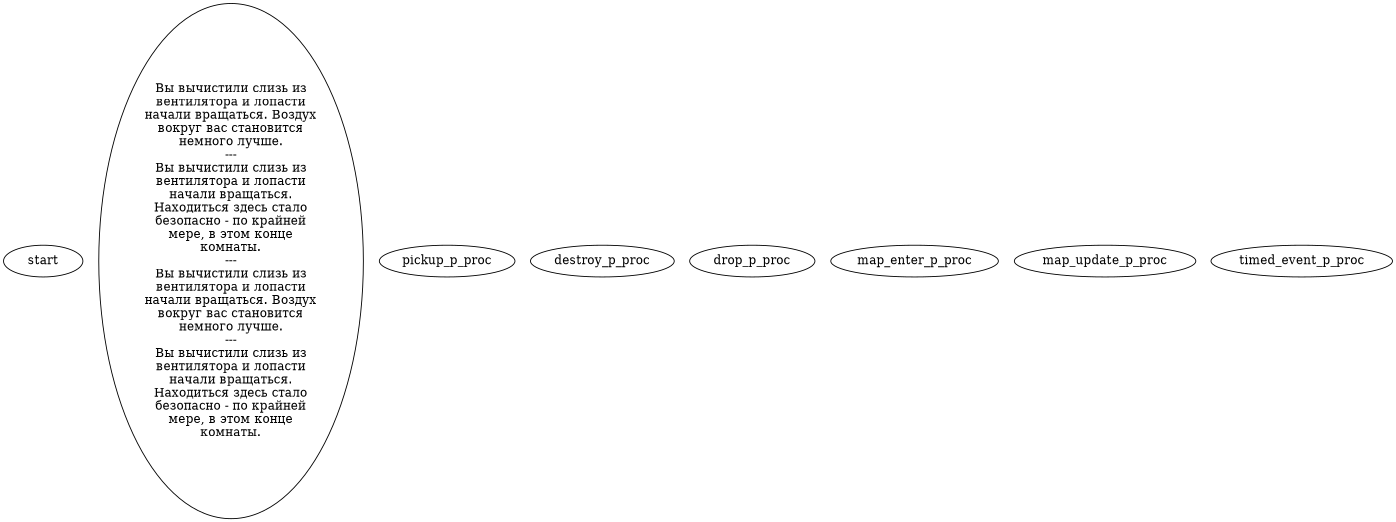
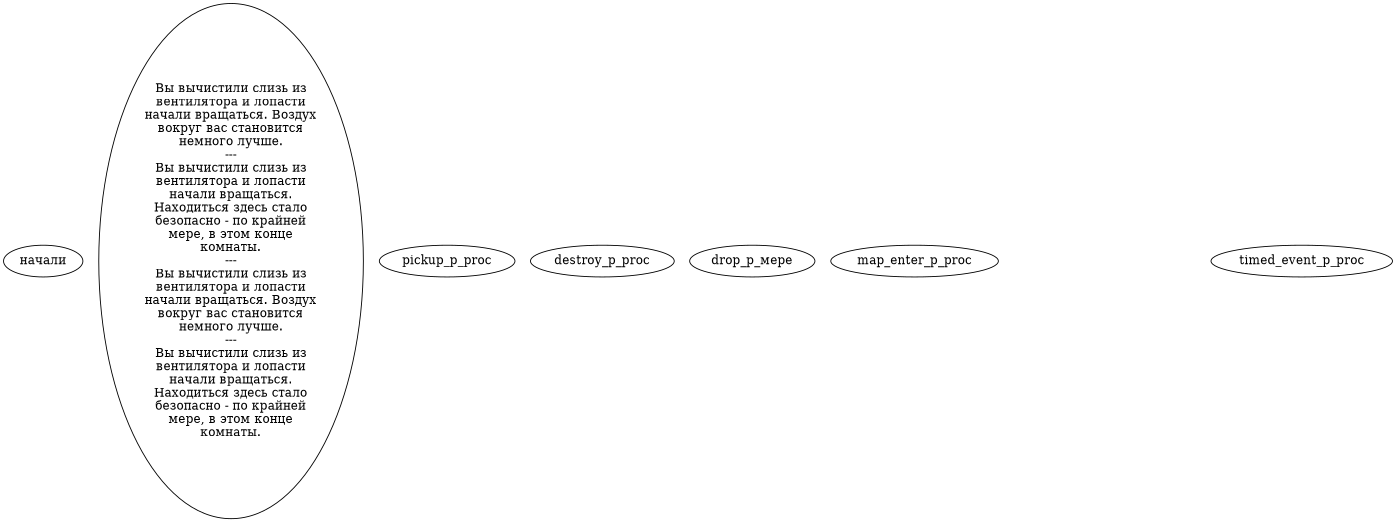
(43, 261) -> (43, 261)
(752, 261) -> (752, 261)
(1105, 261) -> none
